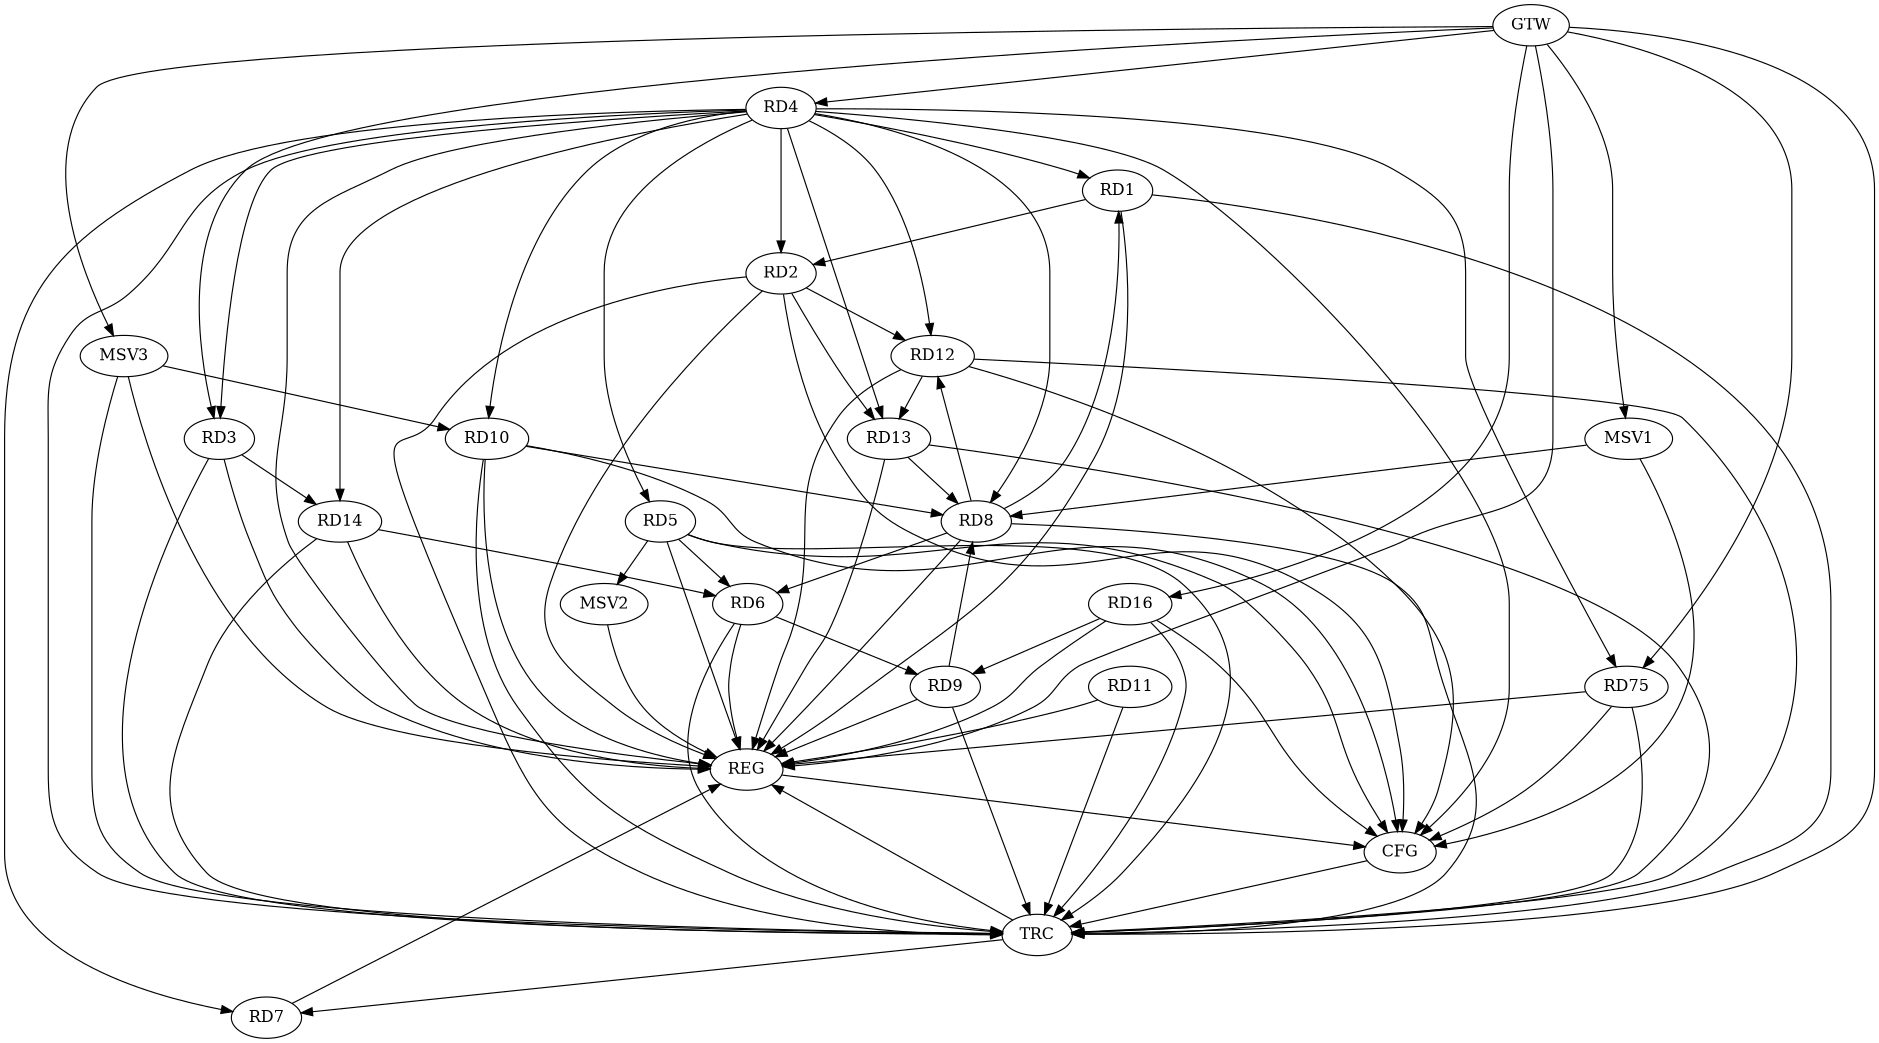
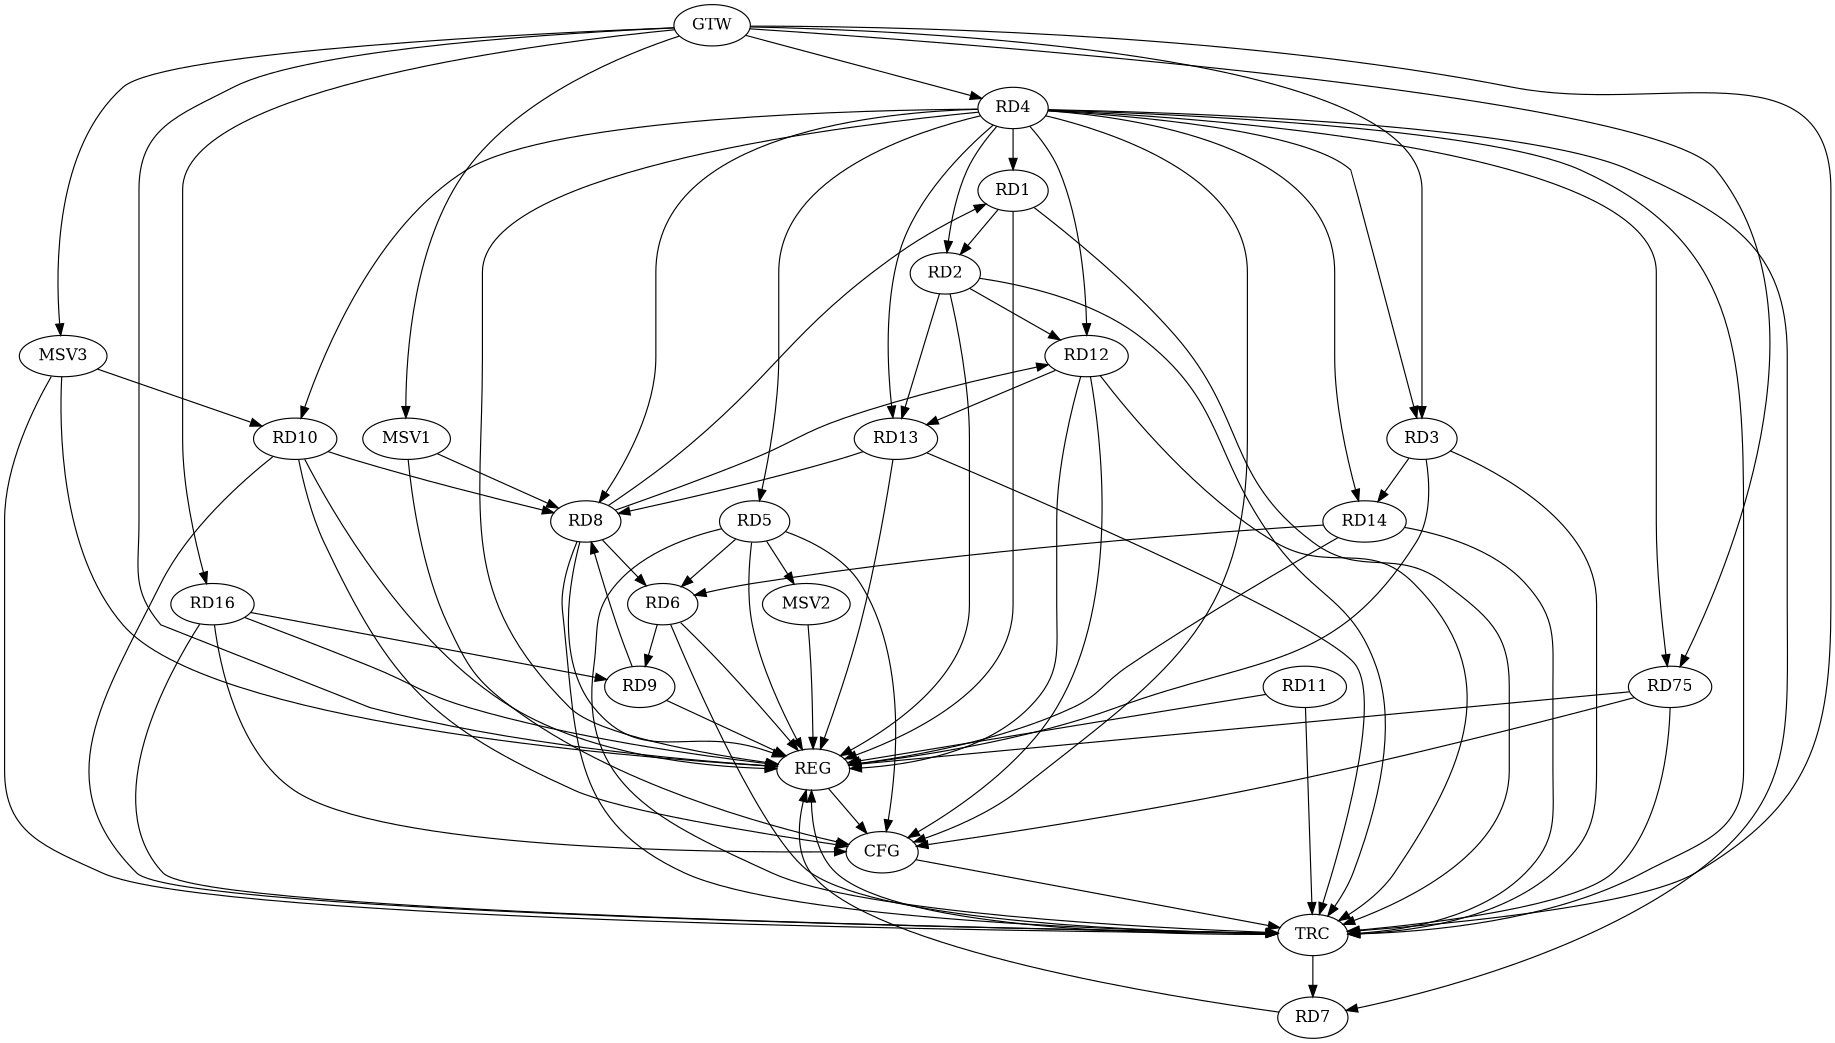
(1079, 563) -> none
(991, 810) -> none
